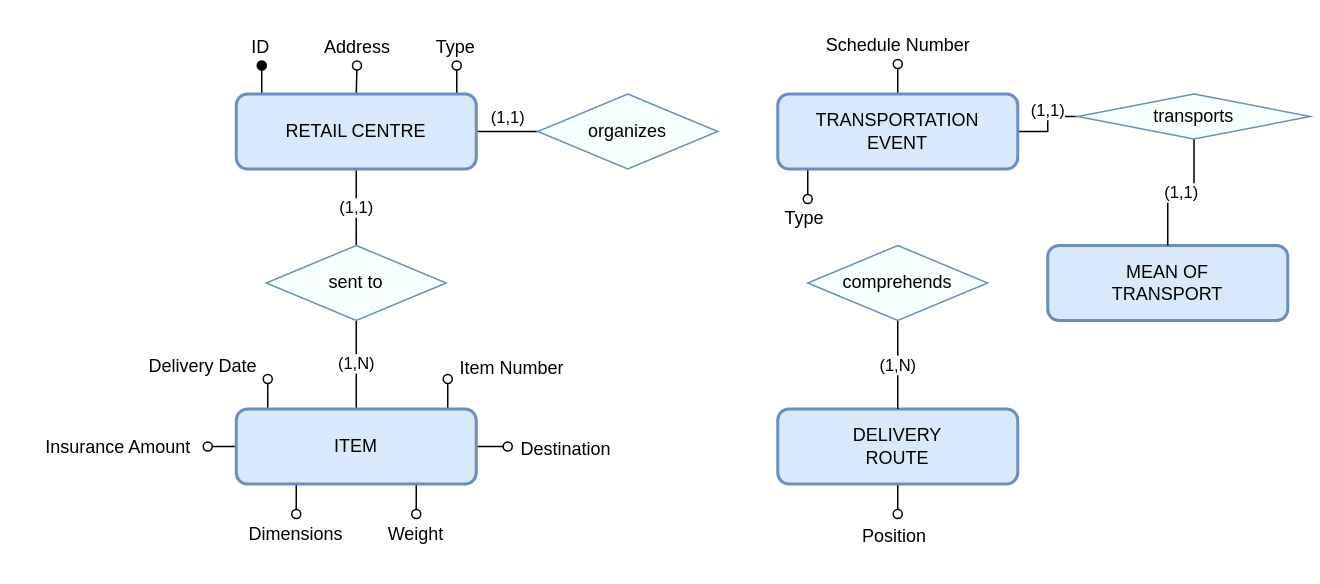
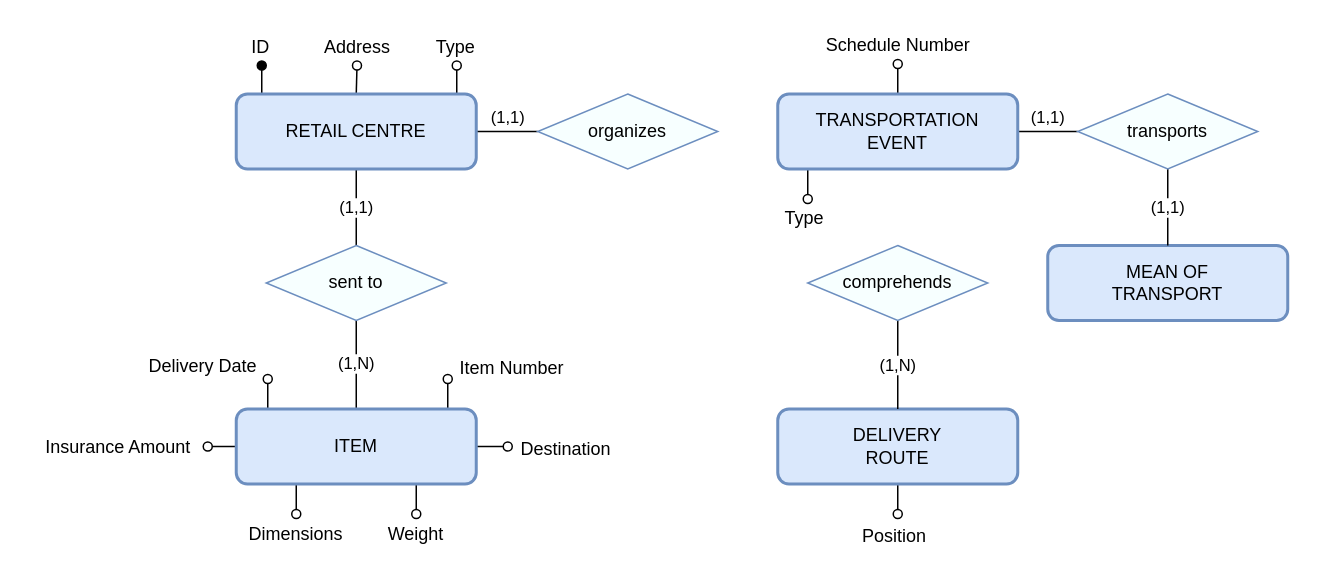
(1194, 116) -> (1168, 131)
